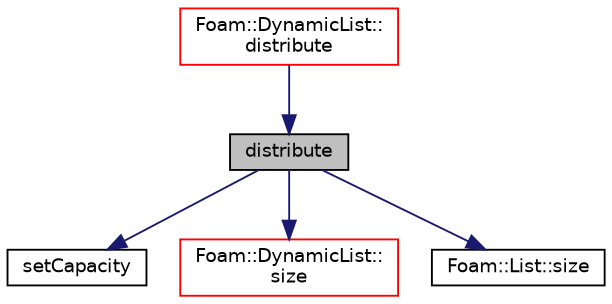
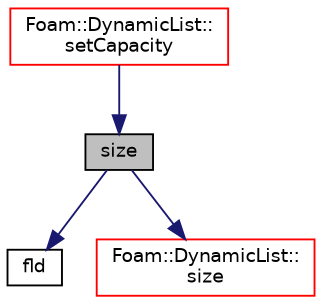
(289, 37) -> (119, 37)
(289, 152) -> (119, 152)
(77, 268) -> (35, 268)
(518, 268) -> none
